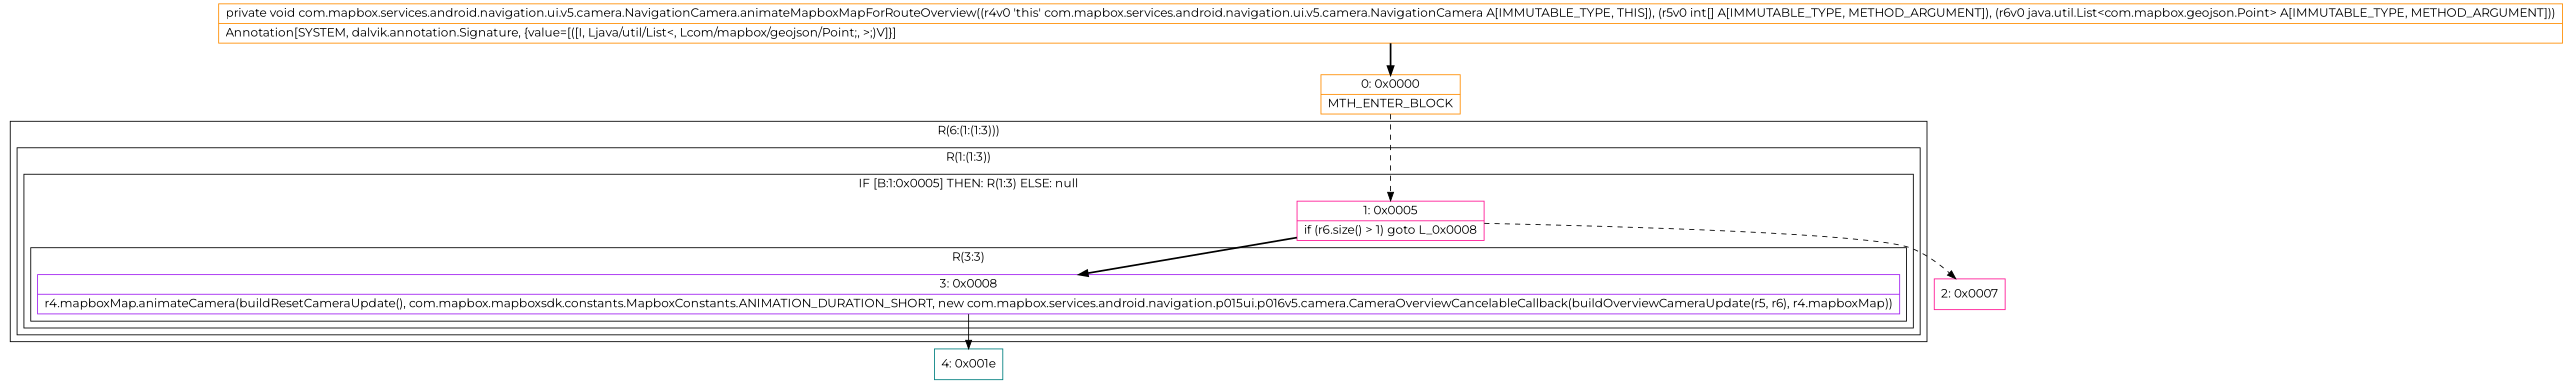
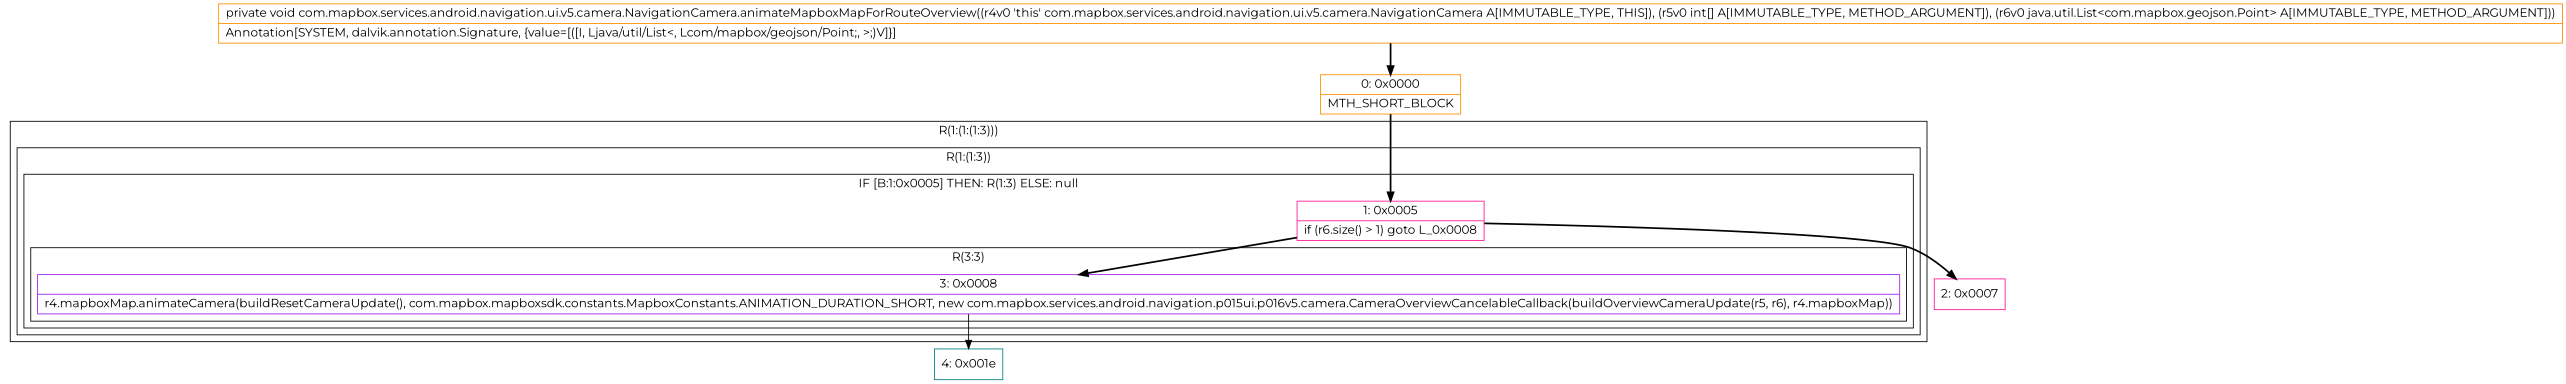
(1391, 104) -> (1391, 104)
(969, 131) -> (969, 131)
(1391, 153) -> (1391, 153)
(1721, 231) -> (1721, 231)
